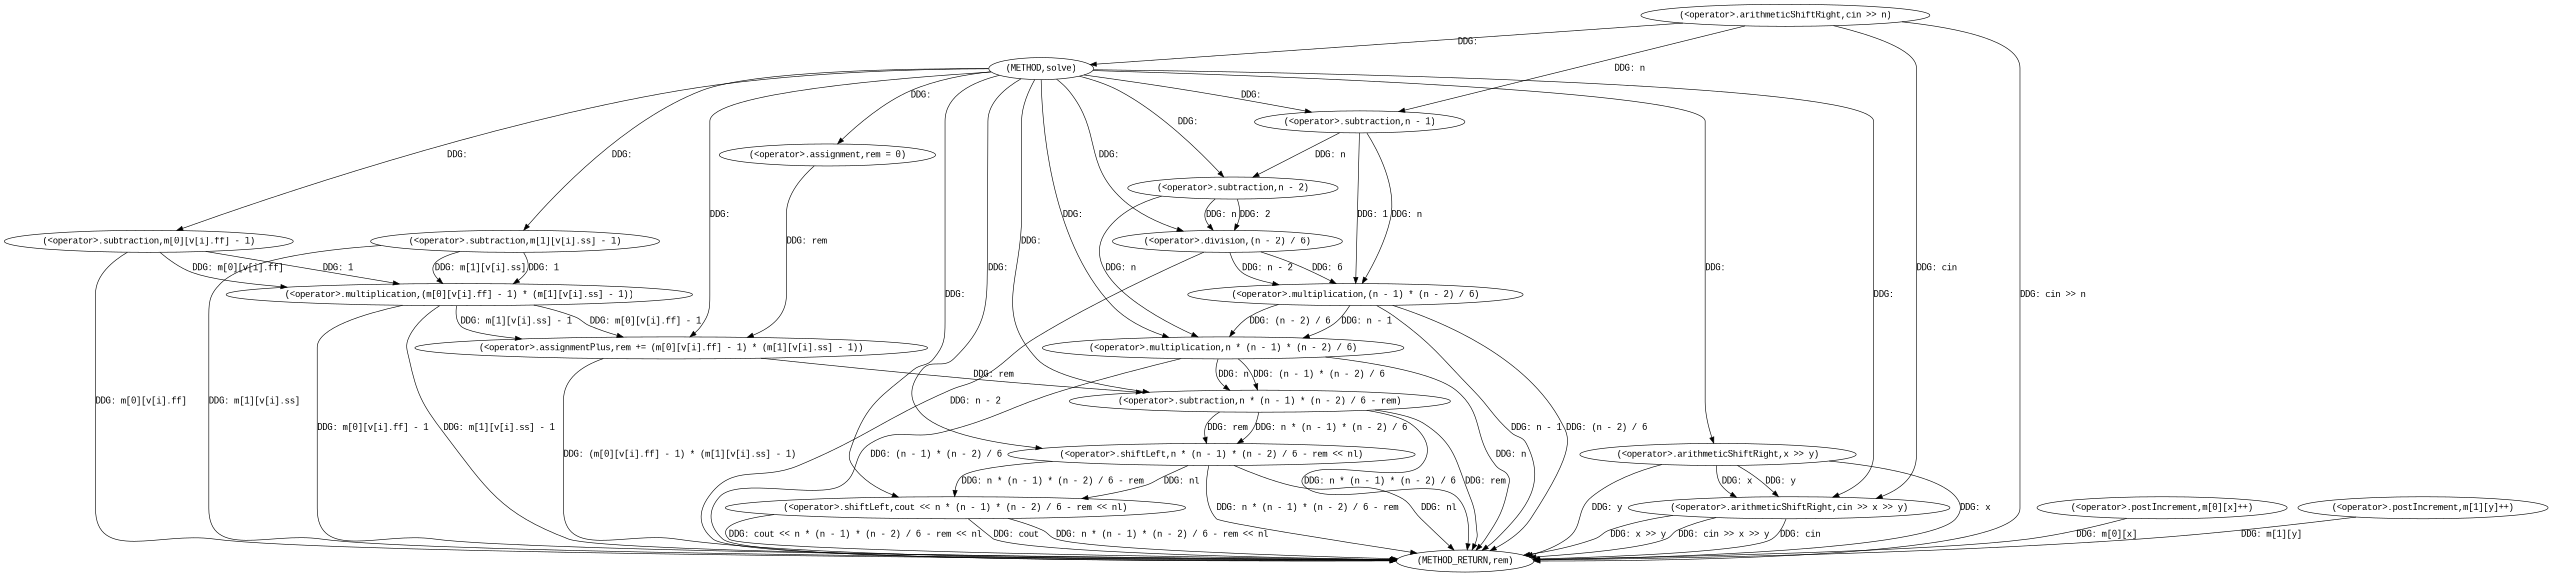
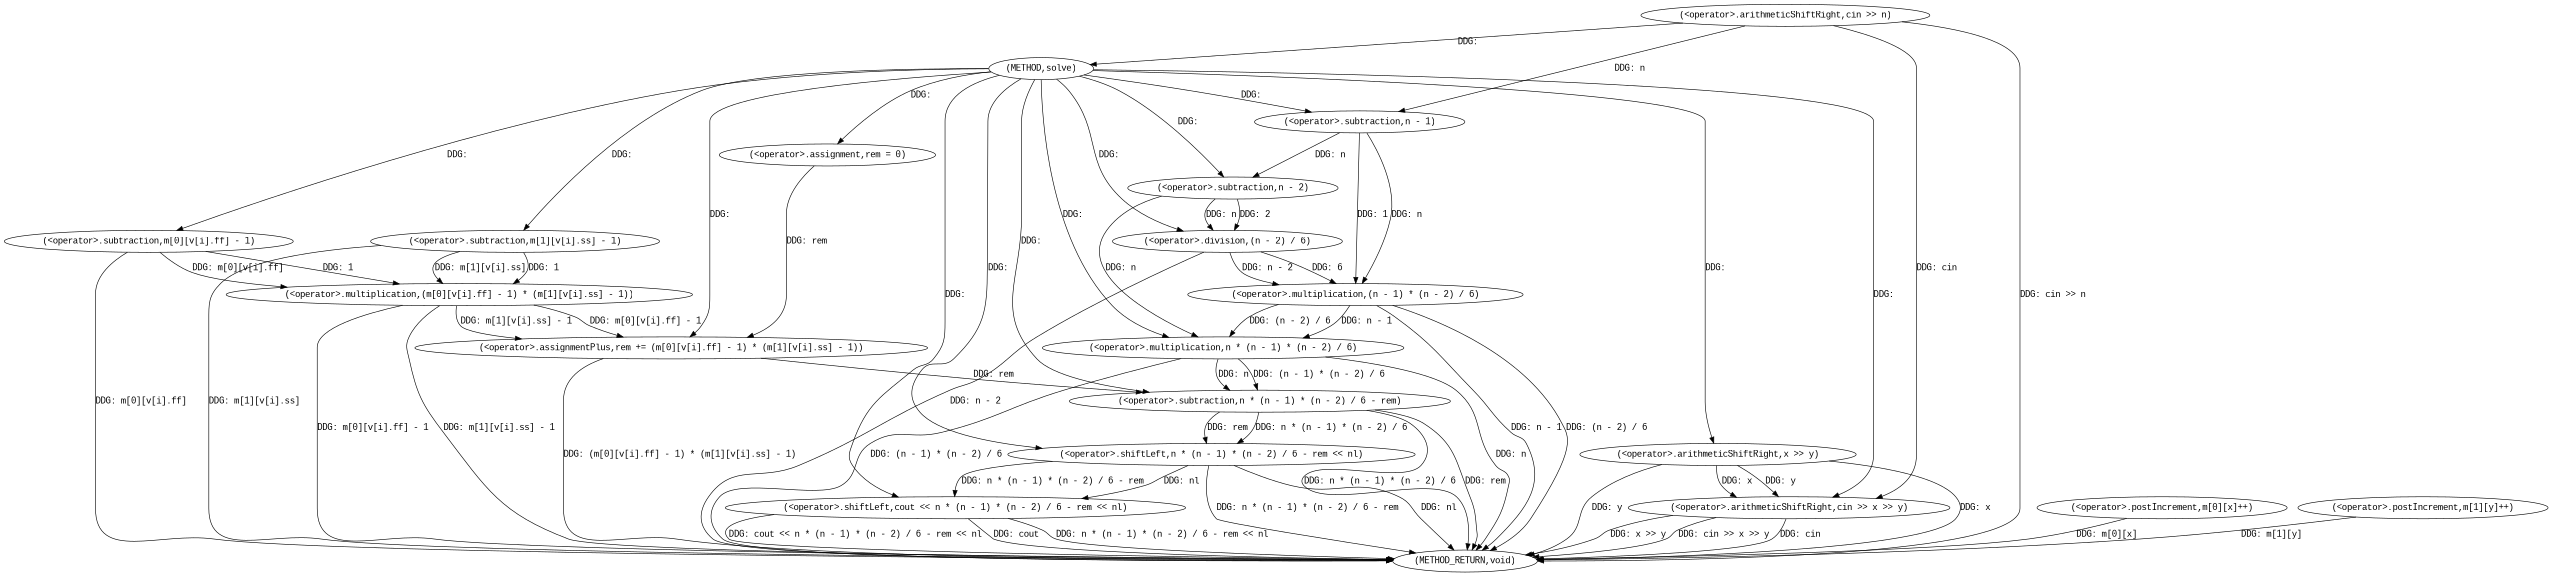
(1465, 561) -> (1465, 561)
